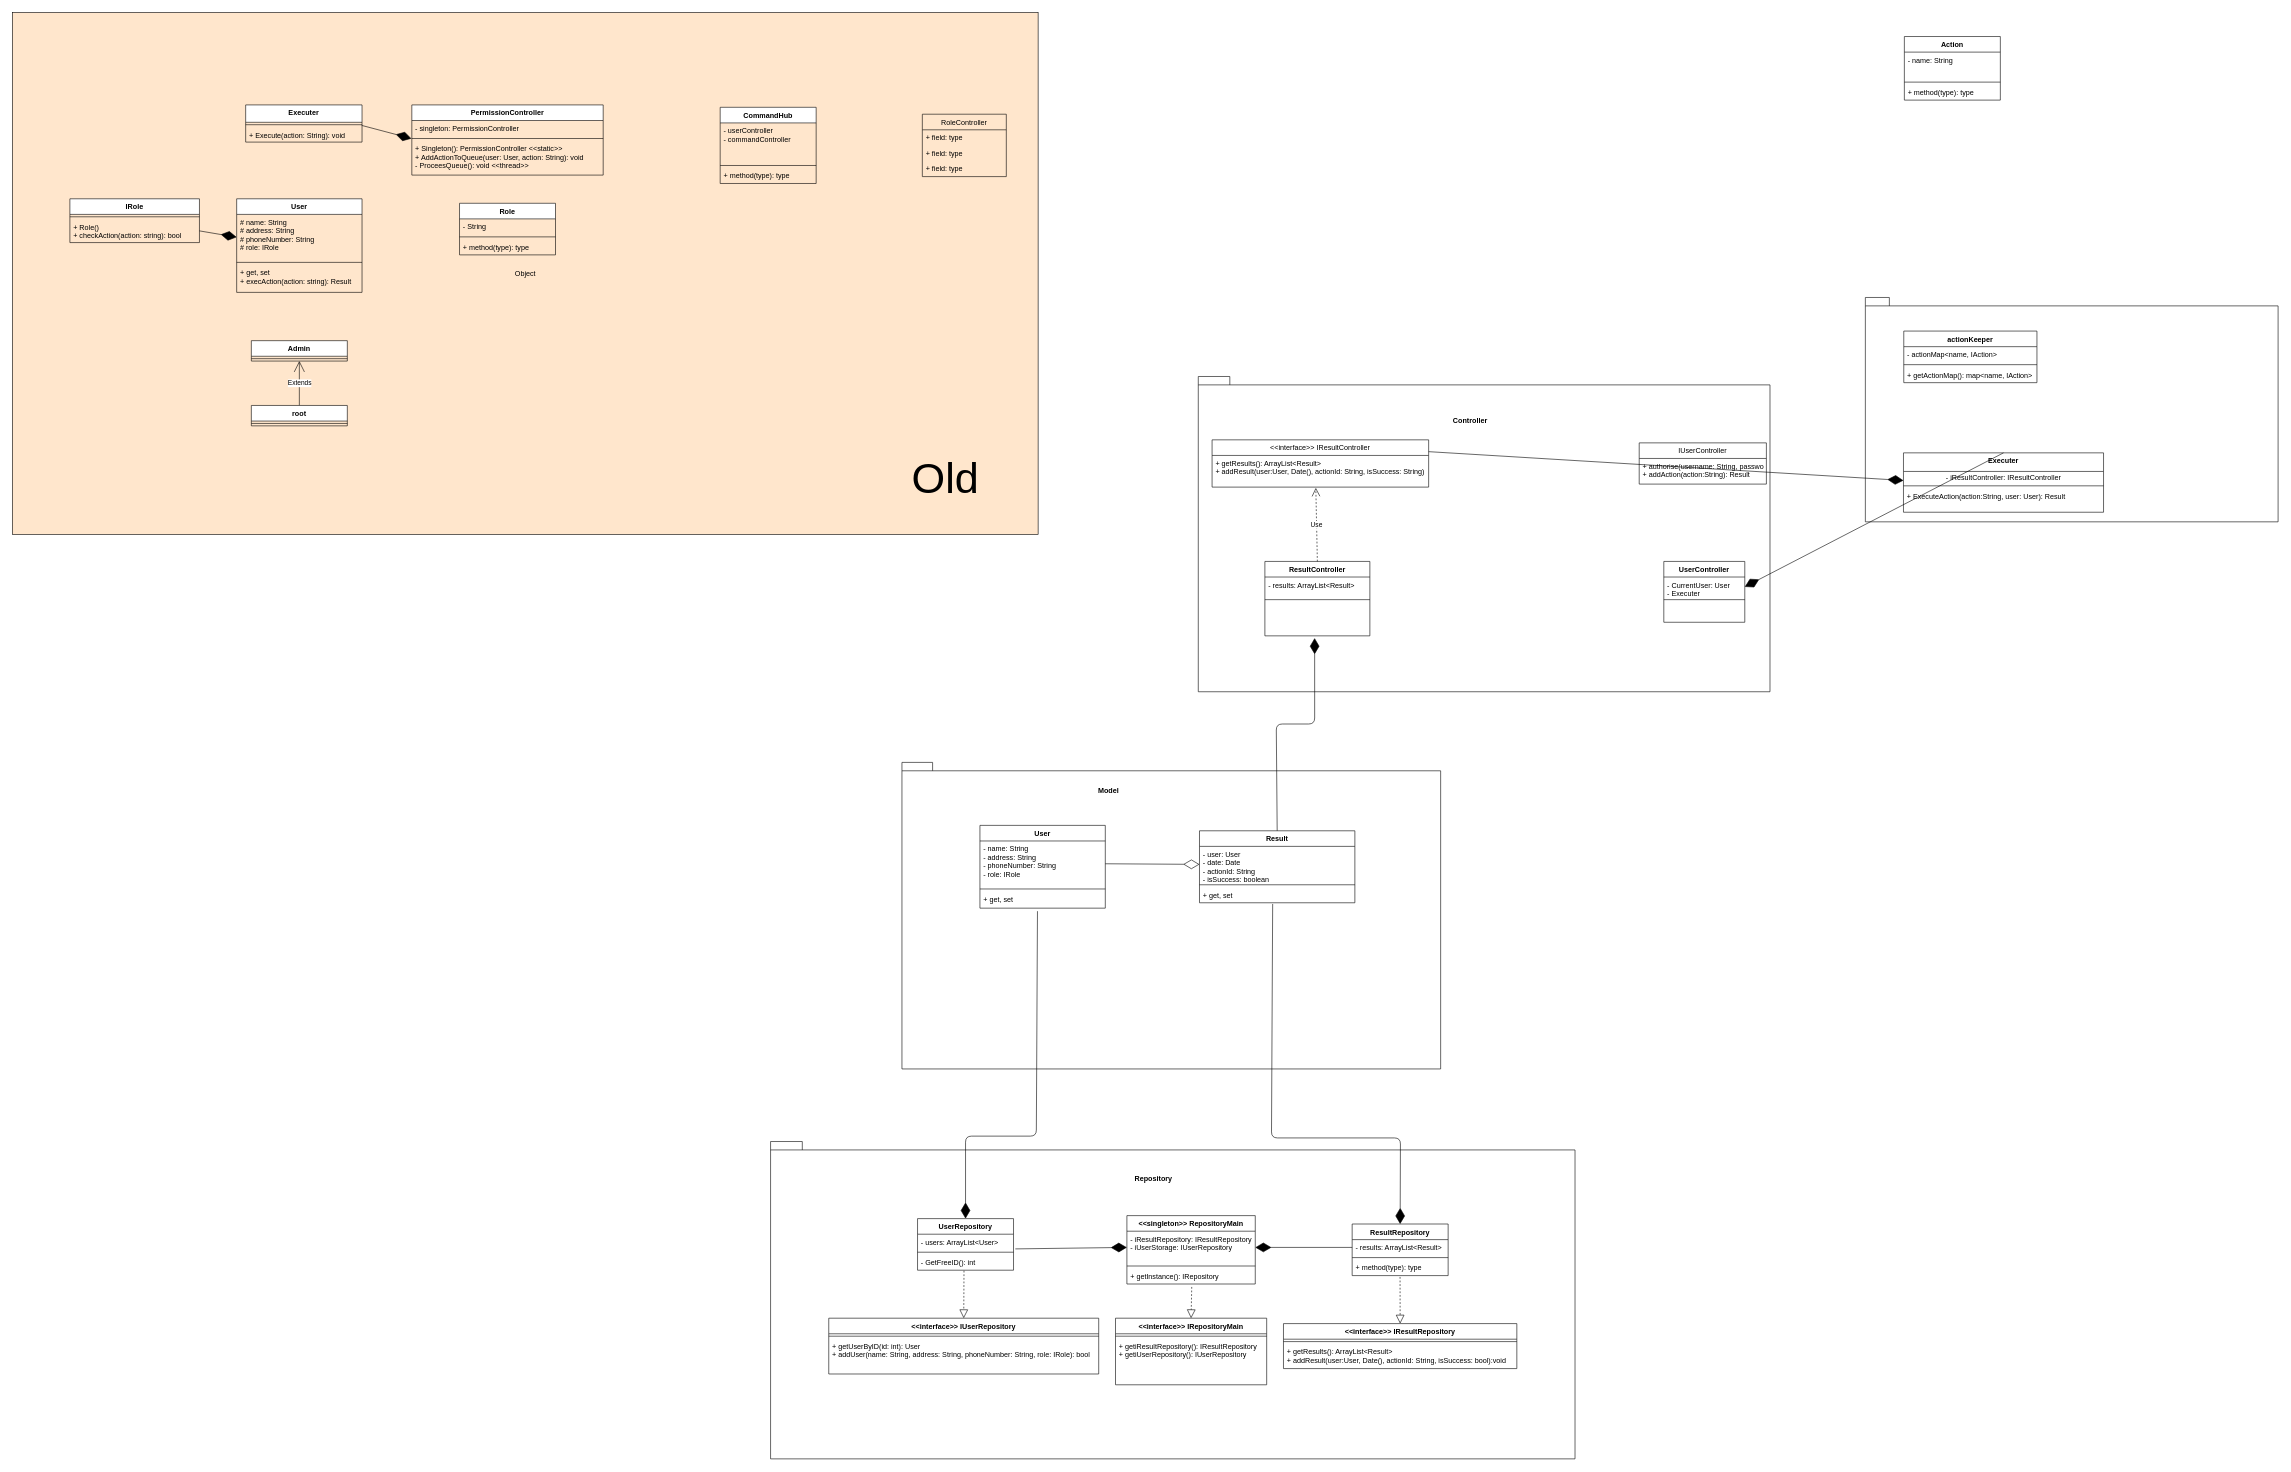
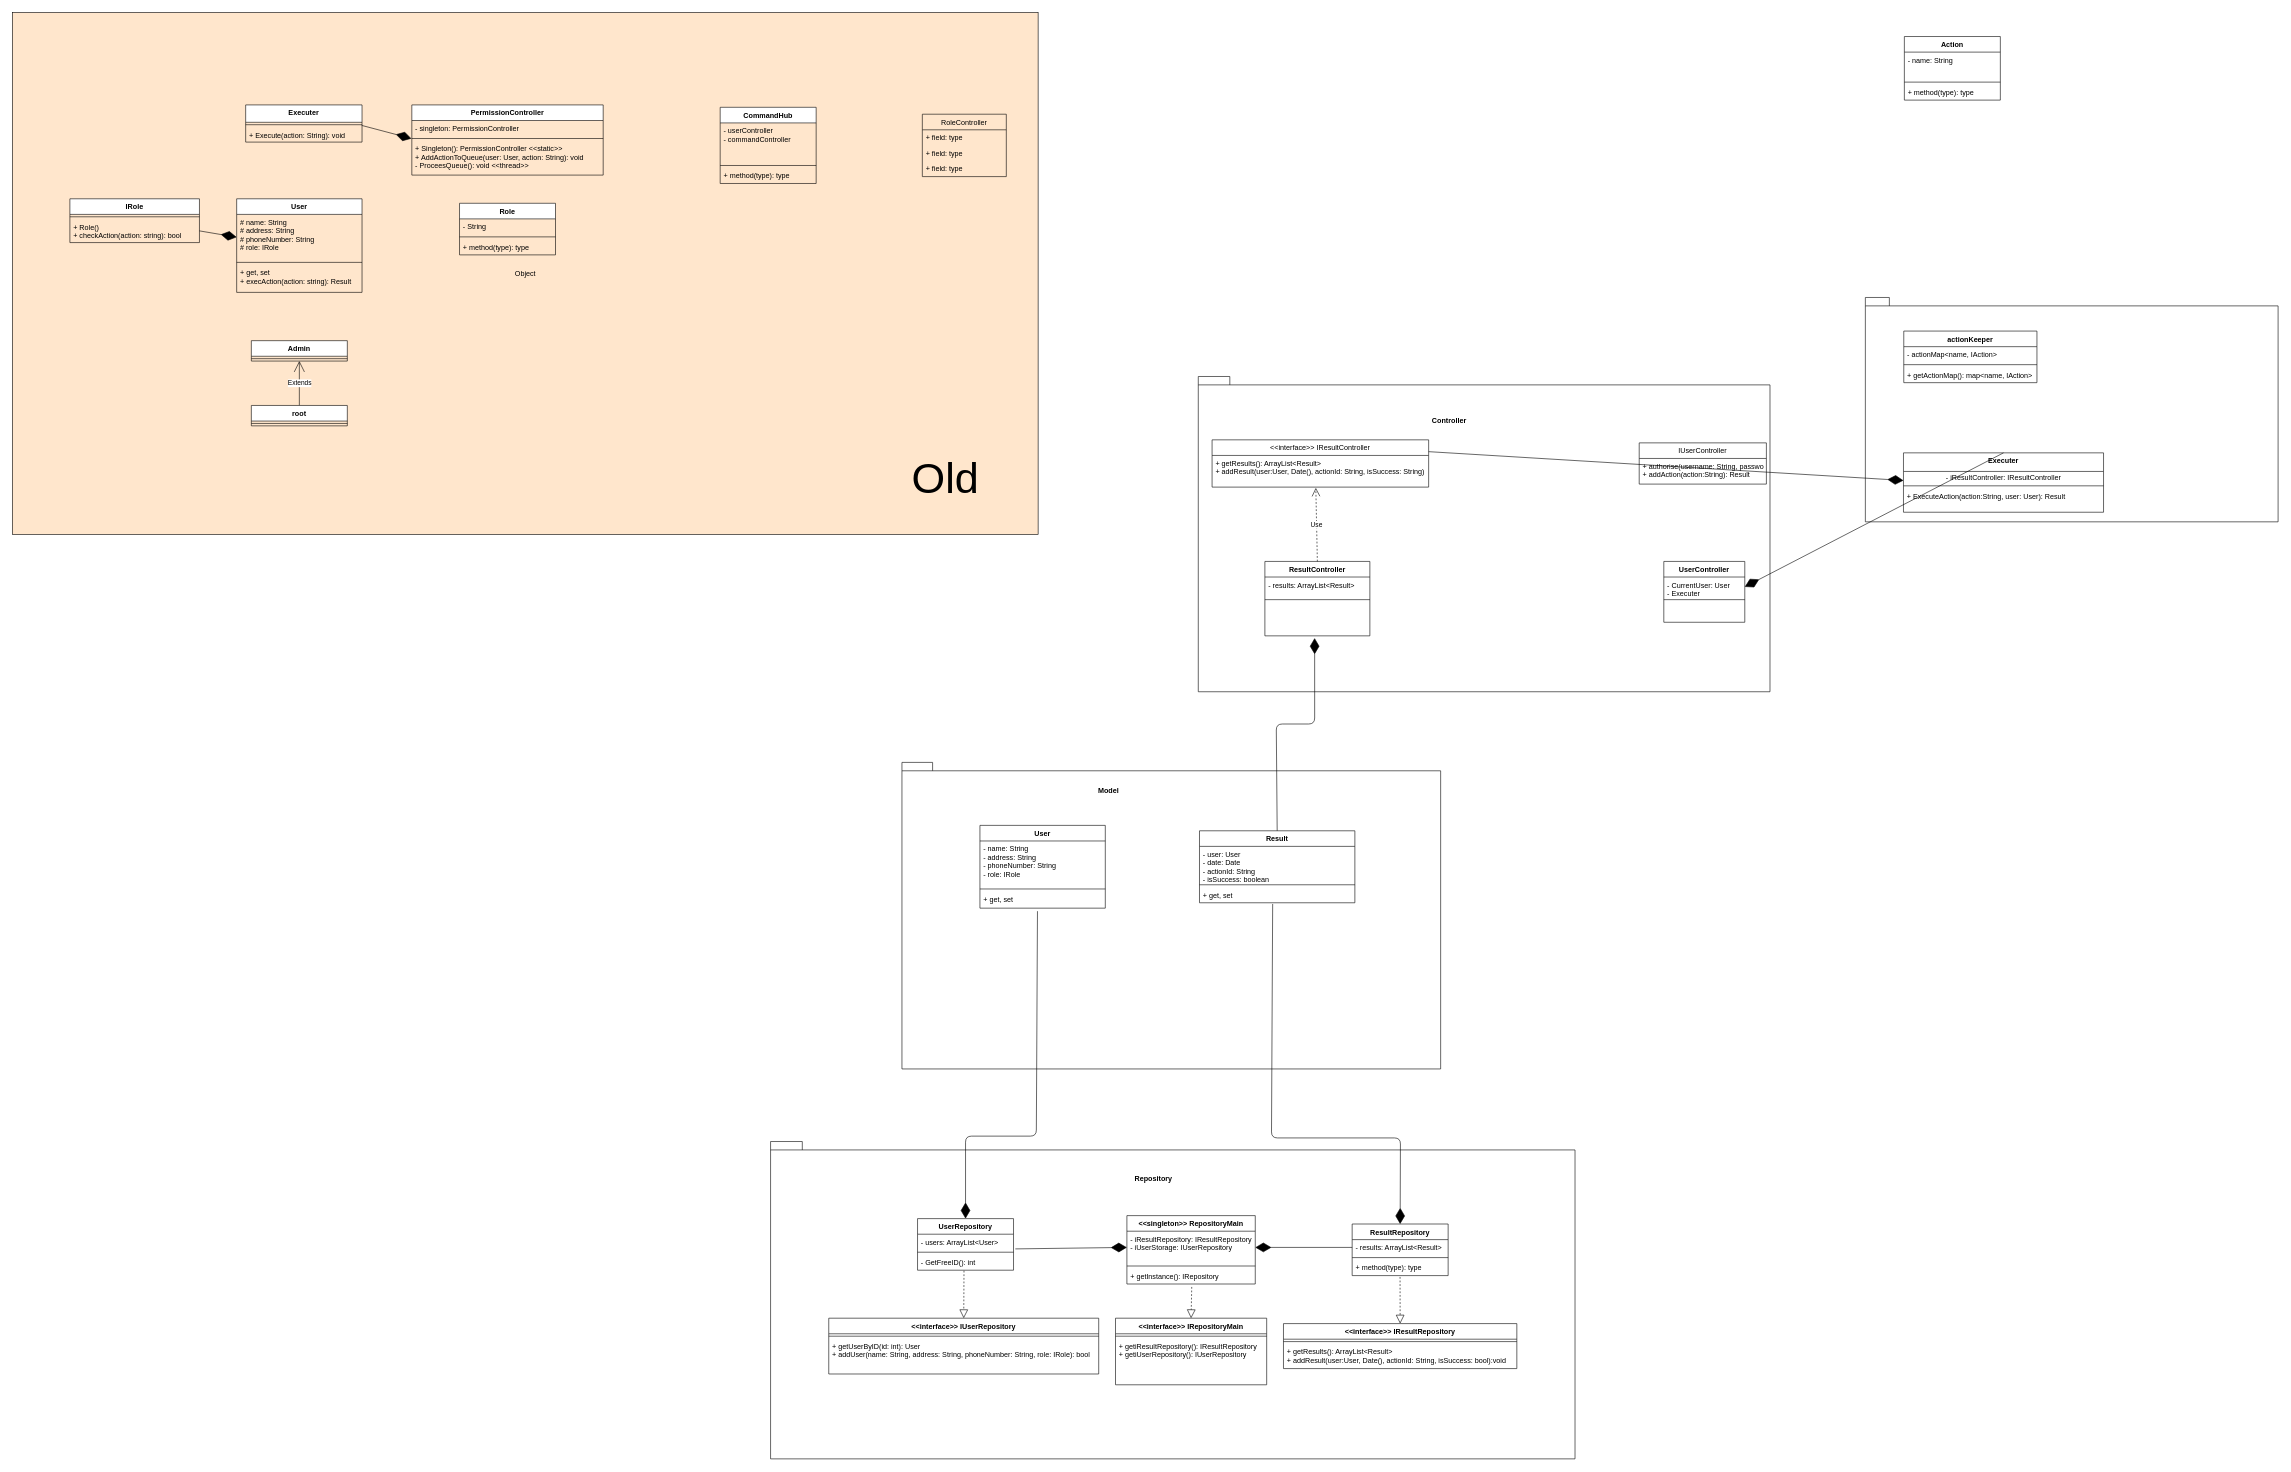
(1470, 420) -> (1449, 420)
(1165, 864) -> none
